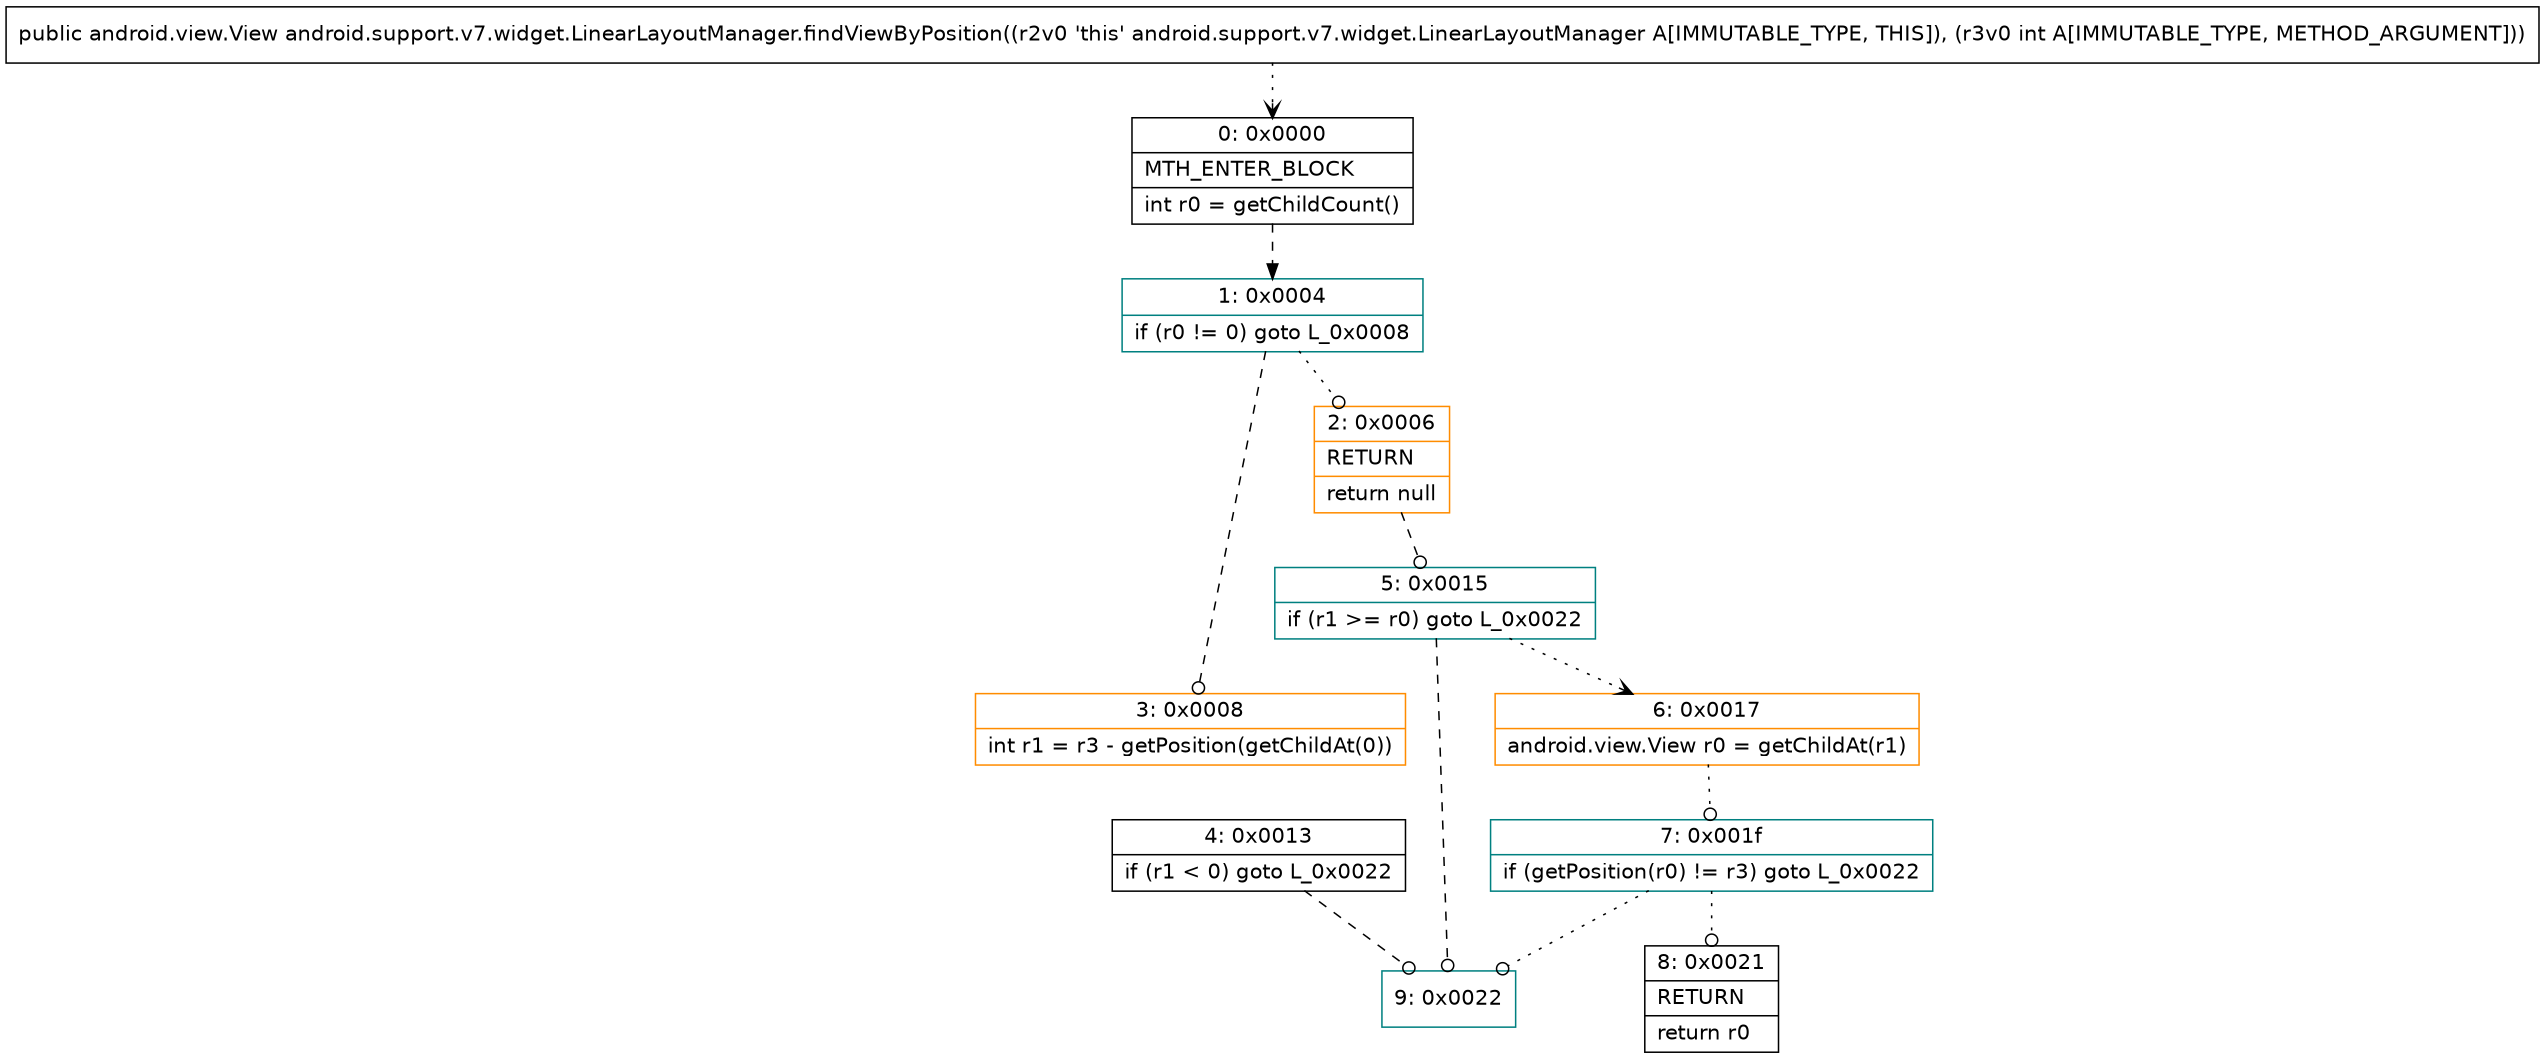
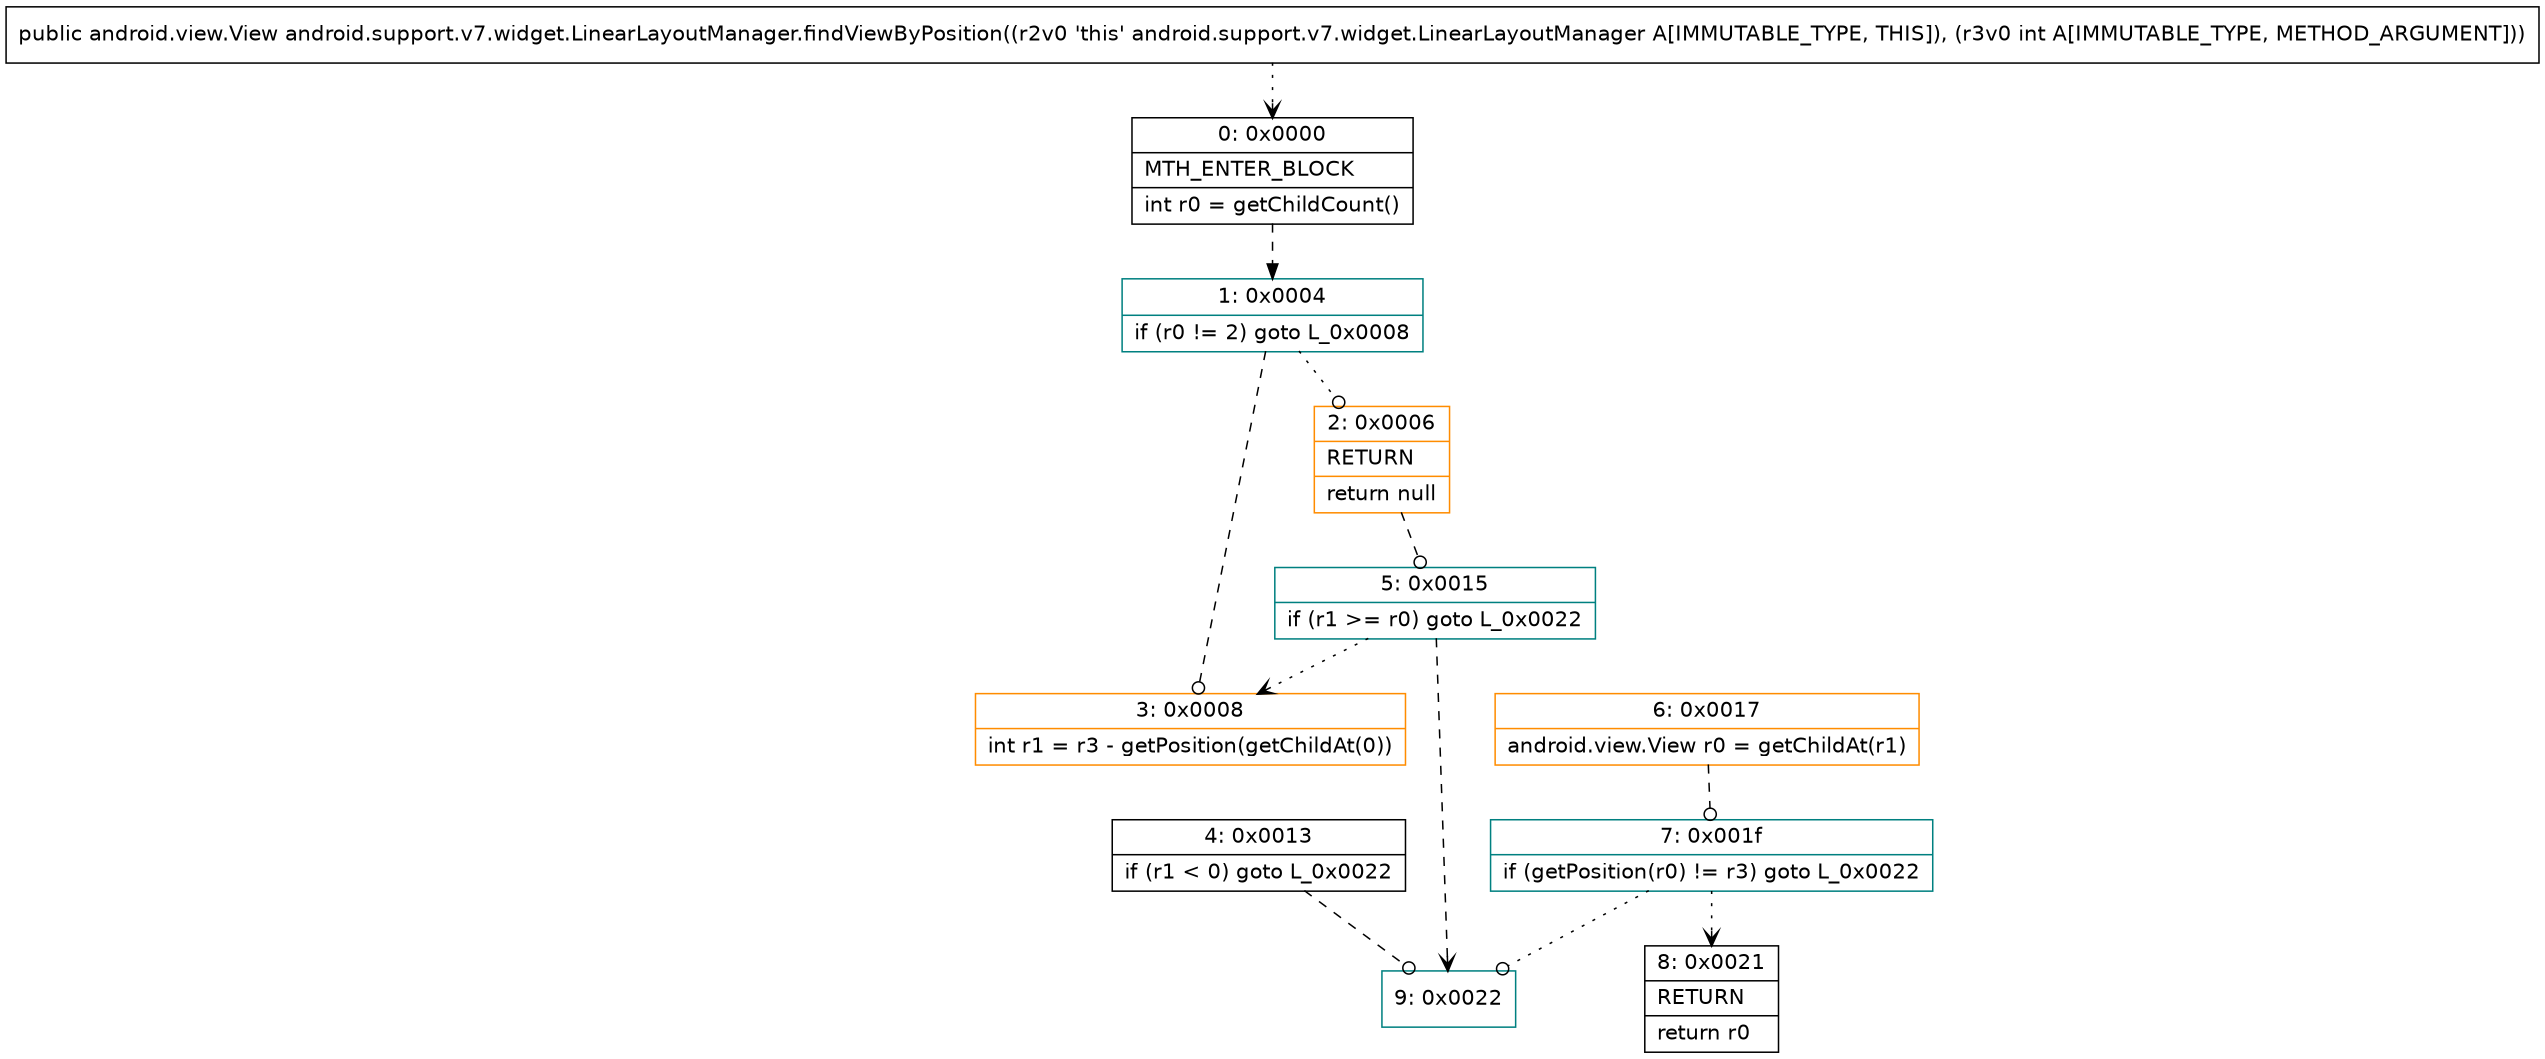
(1273, 333) -> (1273, 333)
(1564, 663) -> (1320, 663)
(1709, 786) -> (1709, 786)
(1442, 799) -> (1442, 799)
(1712, 911) -> (1712, 911)
